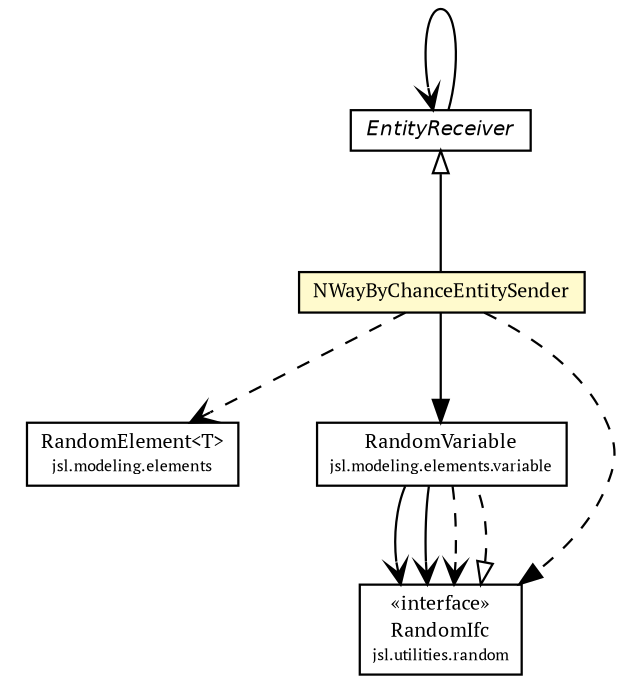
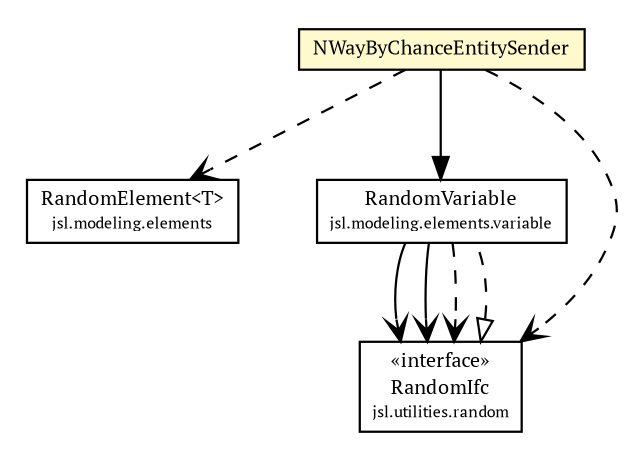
(441, 130) -> none
(608, 426) -> (611, 184)
